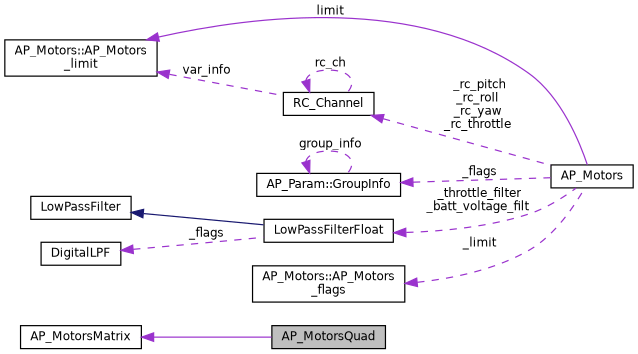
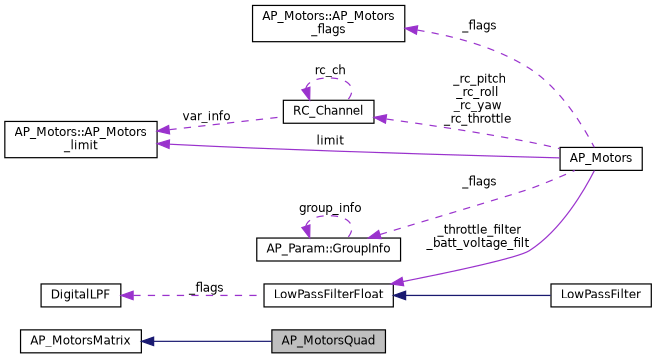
(204, 219) -> (478, 295)
(495, 223) -> (517, 255)
(478, 243) -> (478, 27)
(213, 337) -> (213, 341)
